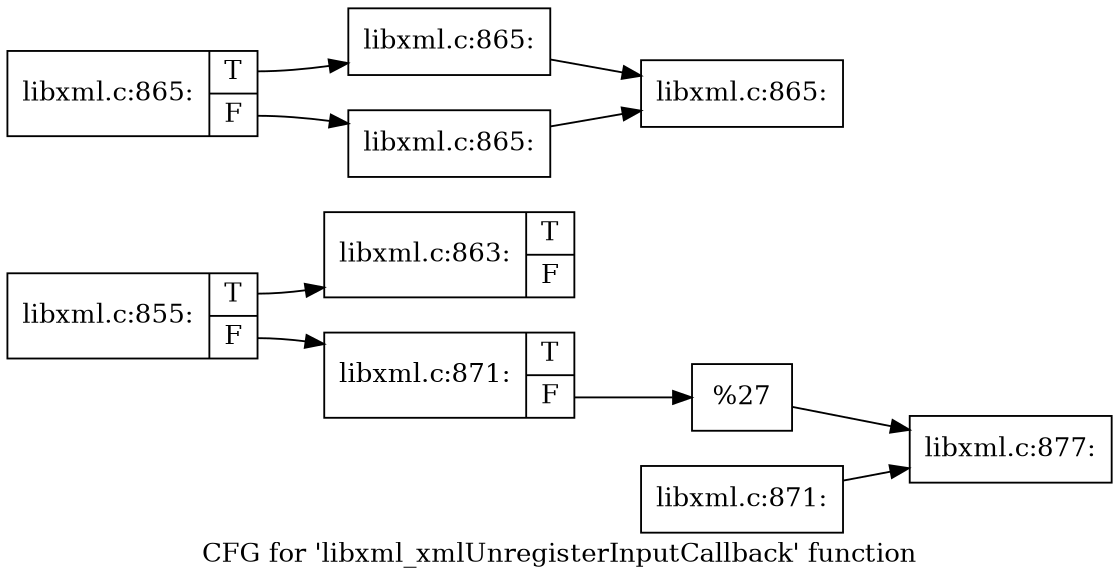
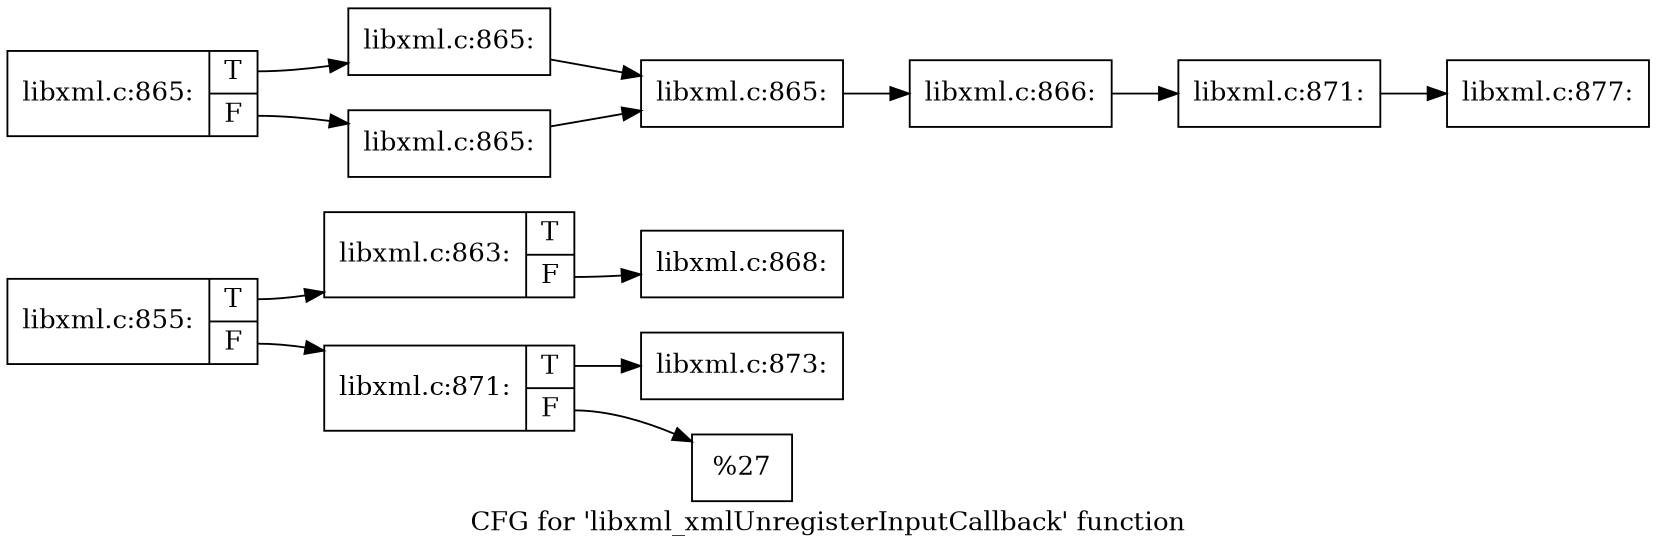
none -> (1011, 94)
none -> (742, 264)
none -> (742, 366)
(842, 417) -> none
